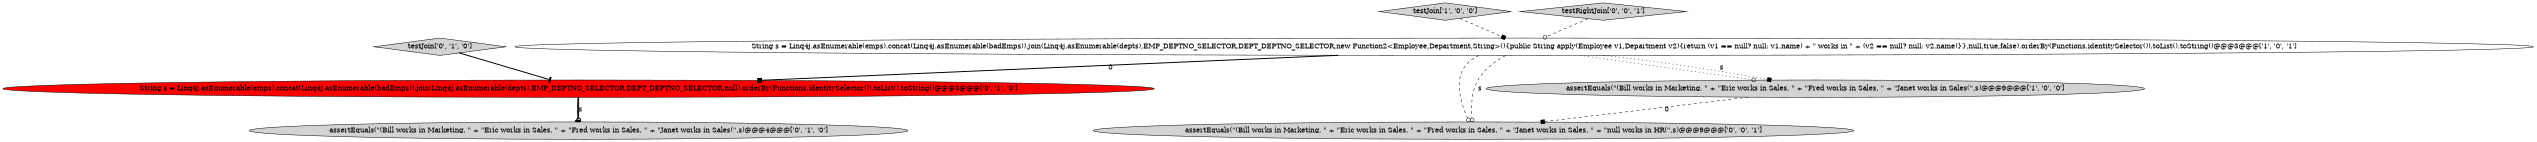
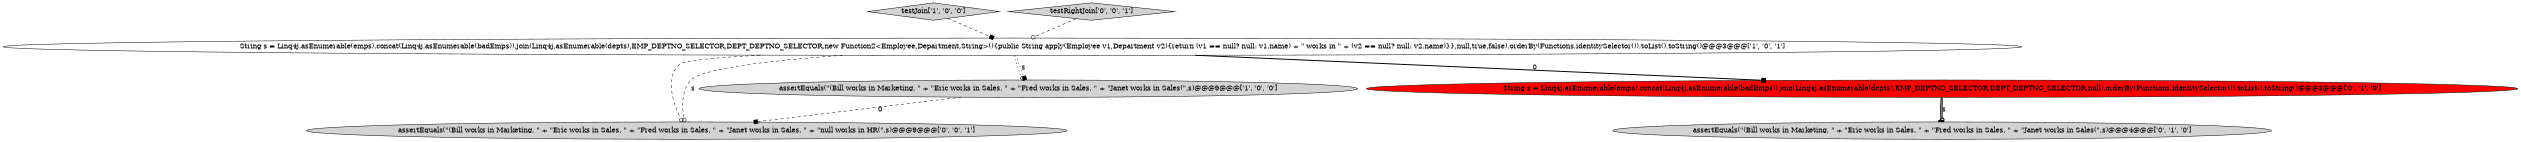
(440, 47) -> none
